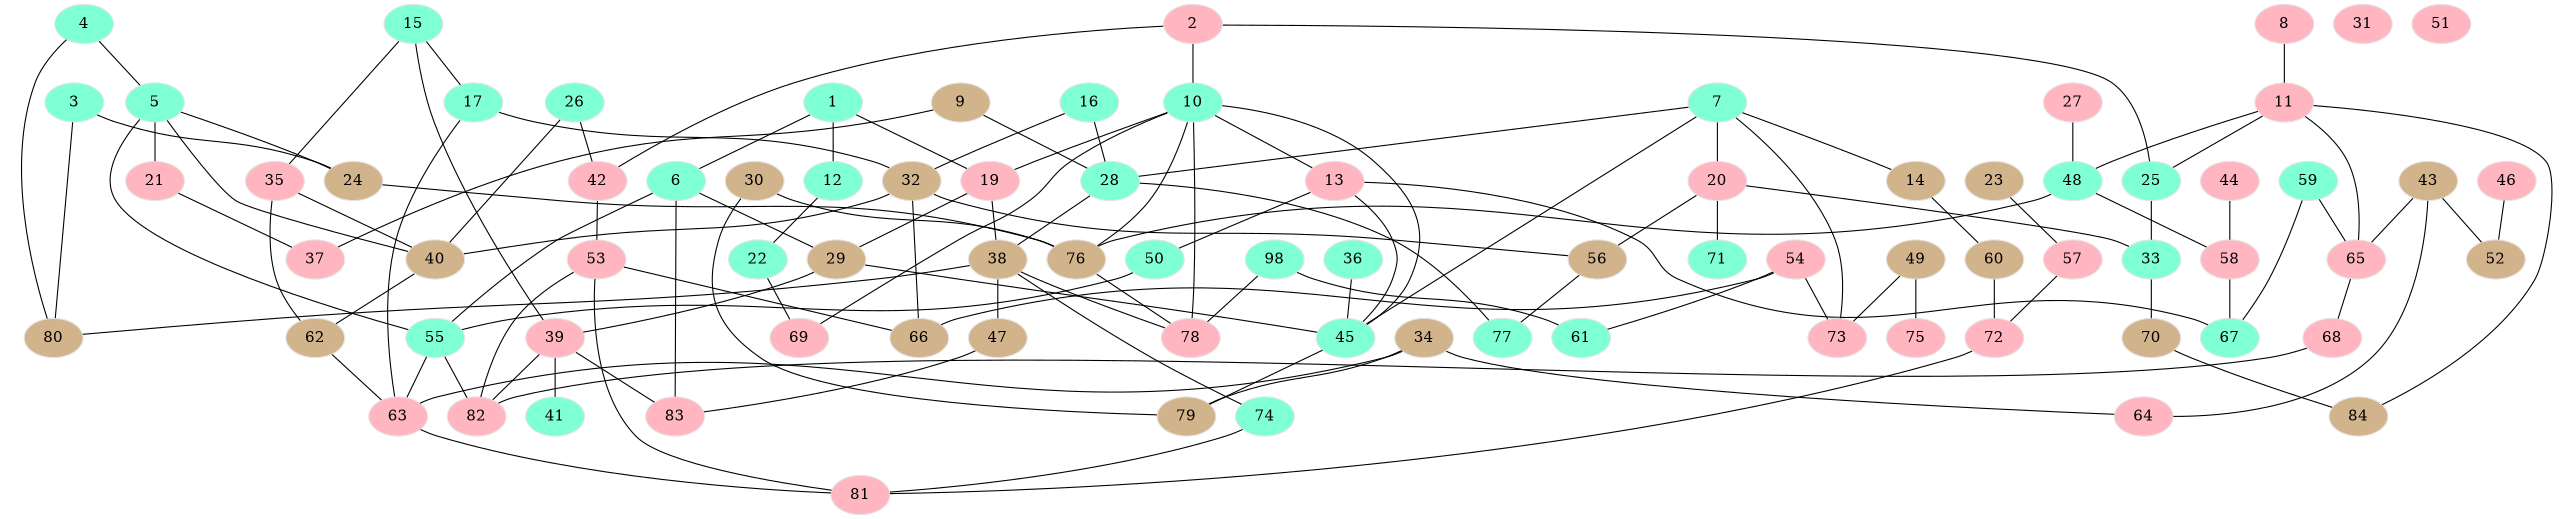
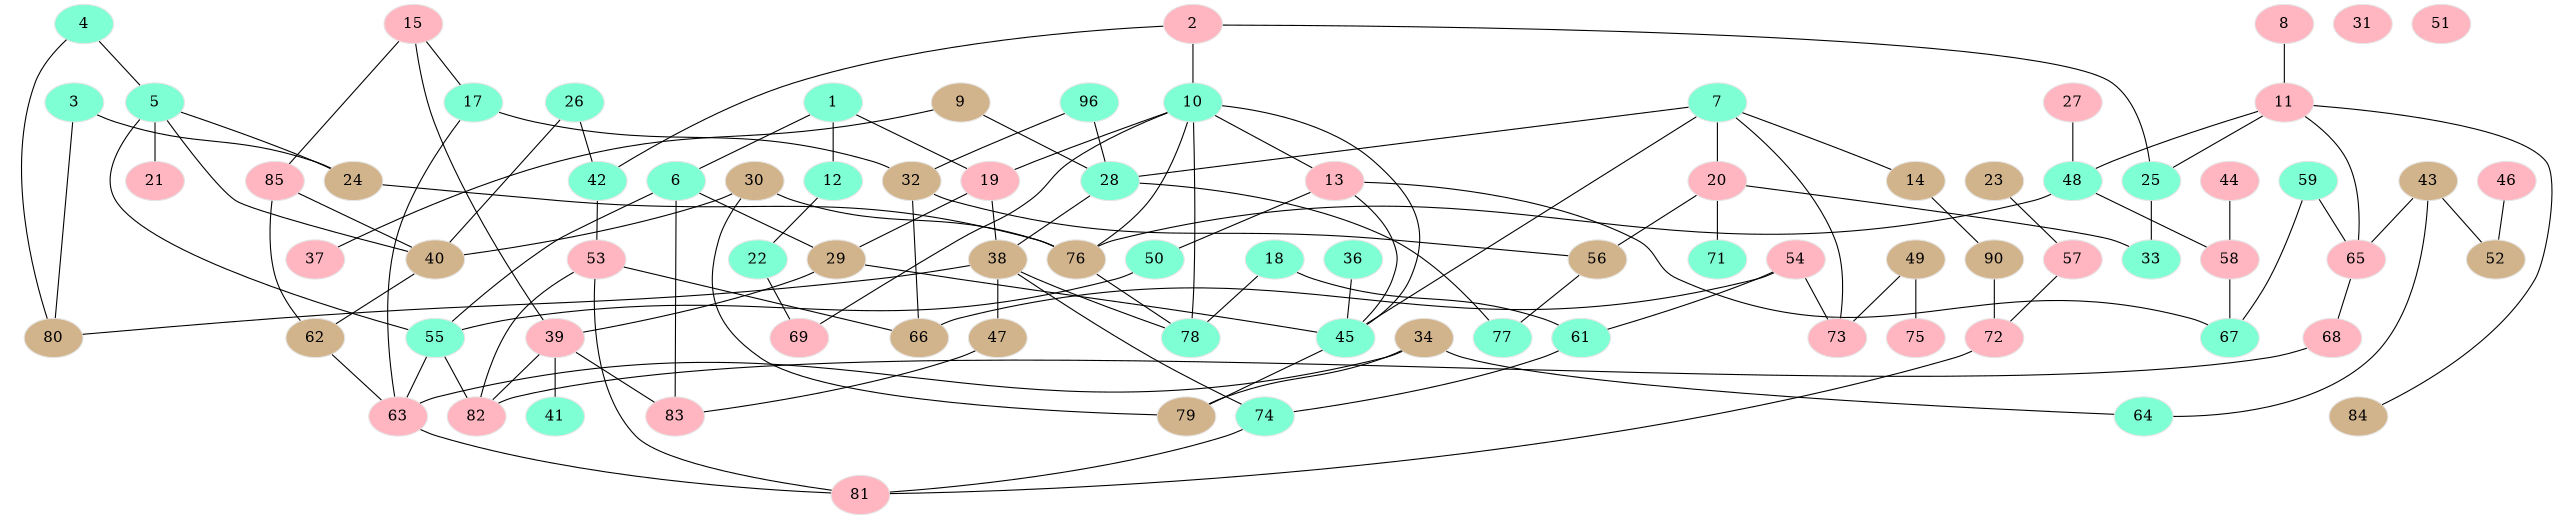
(413, 24) -> (413, 24)
(1089, 102) -> (1089, 102)
(275, 181) -> (275, 181)
(598, 181) -> (598, 181)
(235, 220) -> none
(689, 229) -> (607, 230)
(1275, 259) -> (1275, 259)
(1994, 259) -> (1994, 259)
(1191, 338) -> (1191, 338)
(2151, 338) -> none
none -> (1428, 388)
(2144, 416) -> (2144, 416)
